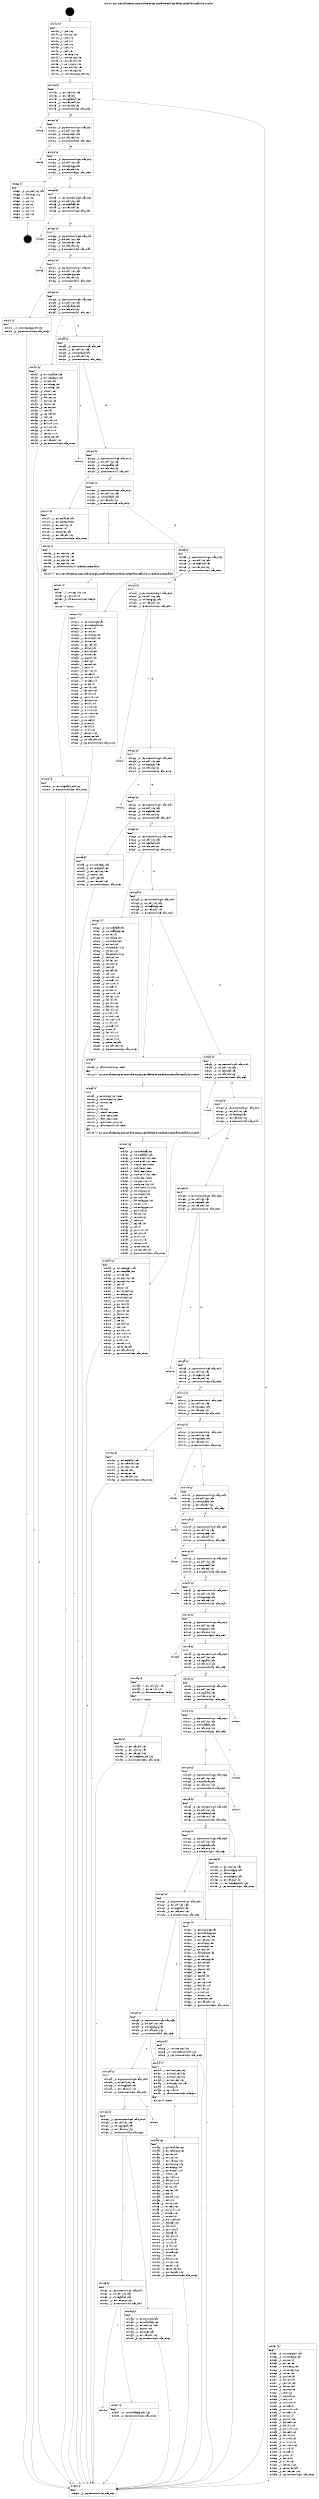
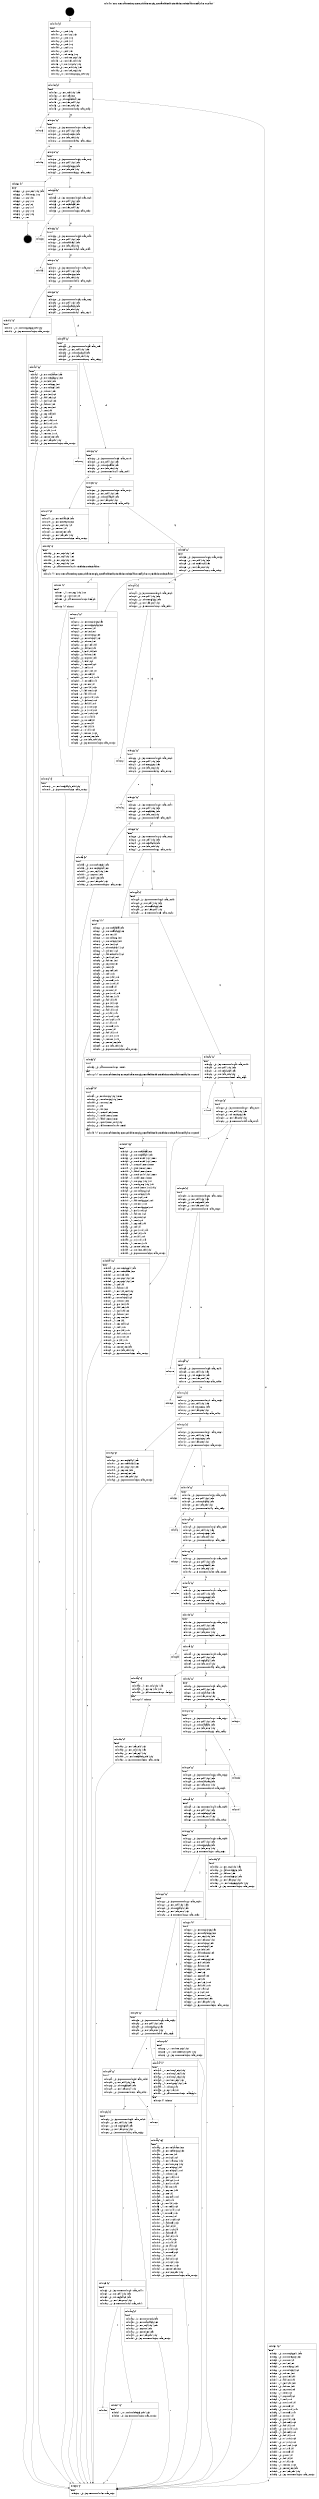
(55, 339) -> none
(148, 986) -> none
